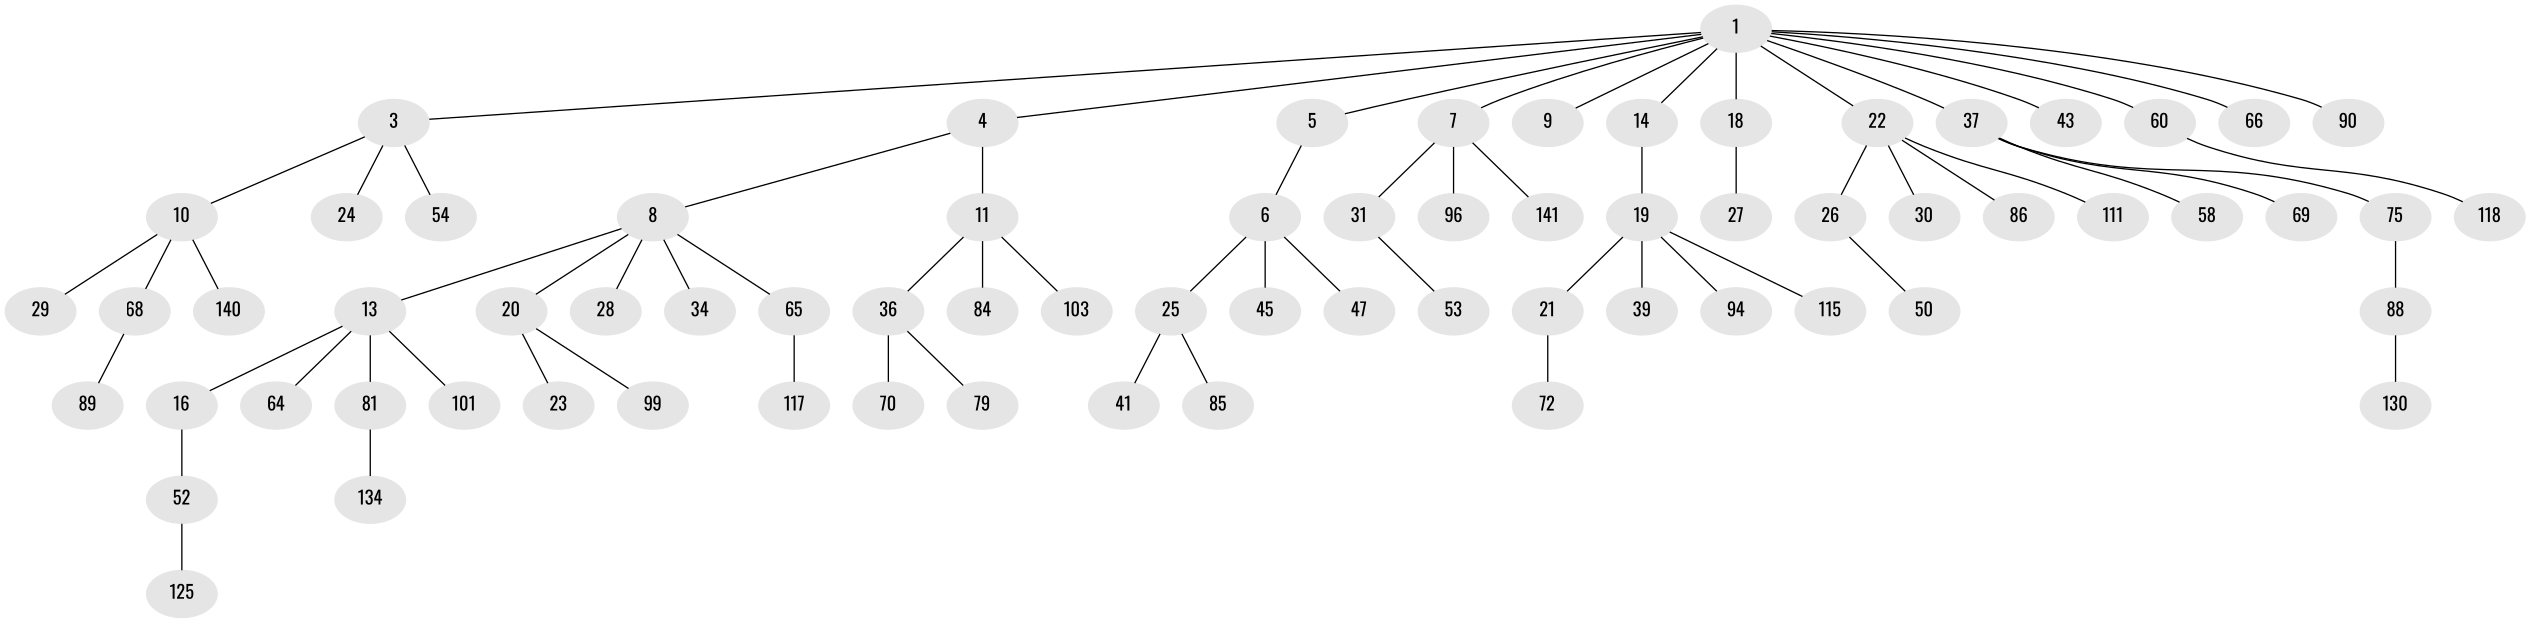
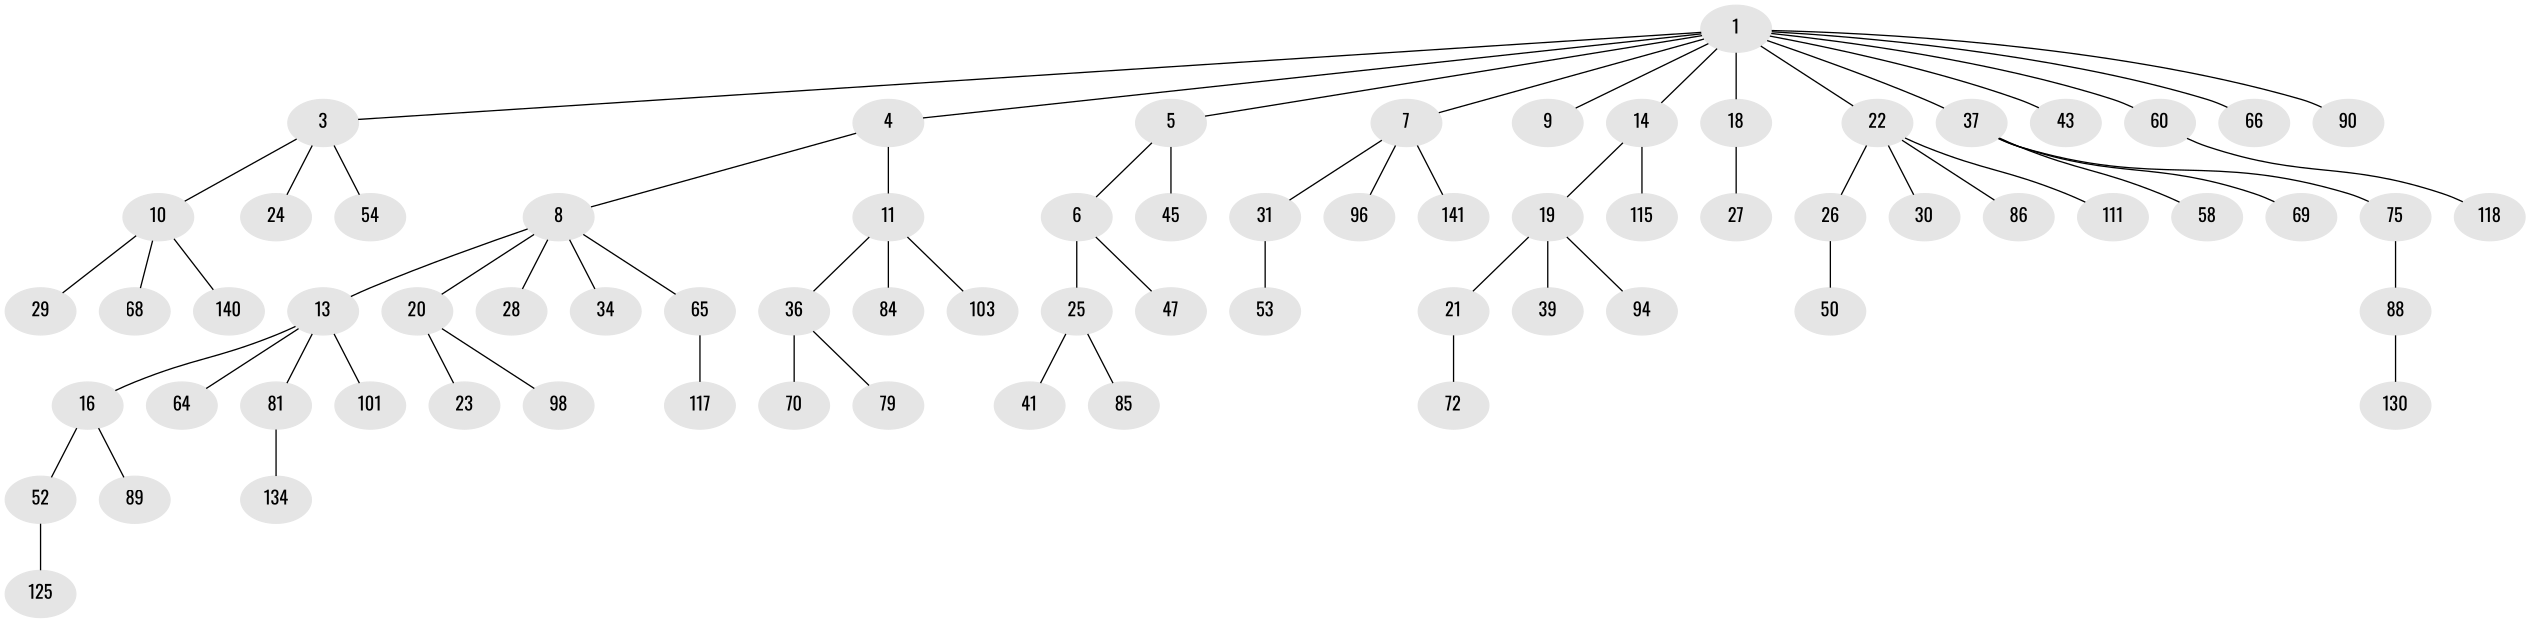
(1265, 264) -> (1171, 170)
(1736, 264) -> (1642, 170)
(111, 359) -> (111, 453)
(653, 406) -> (559, 406)
